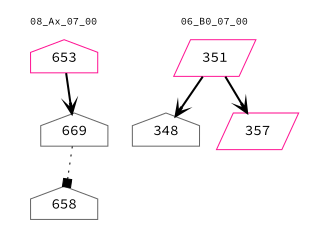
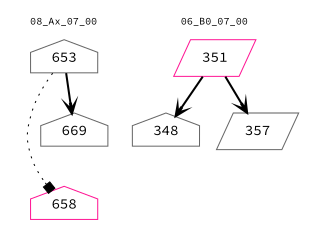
(64, 58) -> (64, 58)
(258, 131) -> (258, 131)
(70, 162) -> (28, 127)
(64, 205) -> (64, 205)
